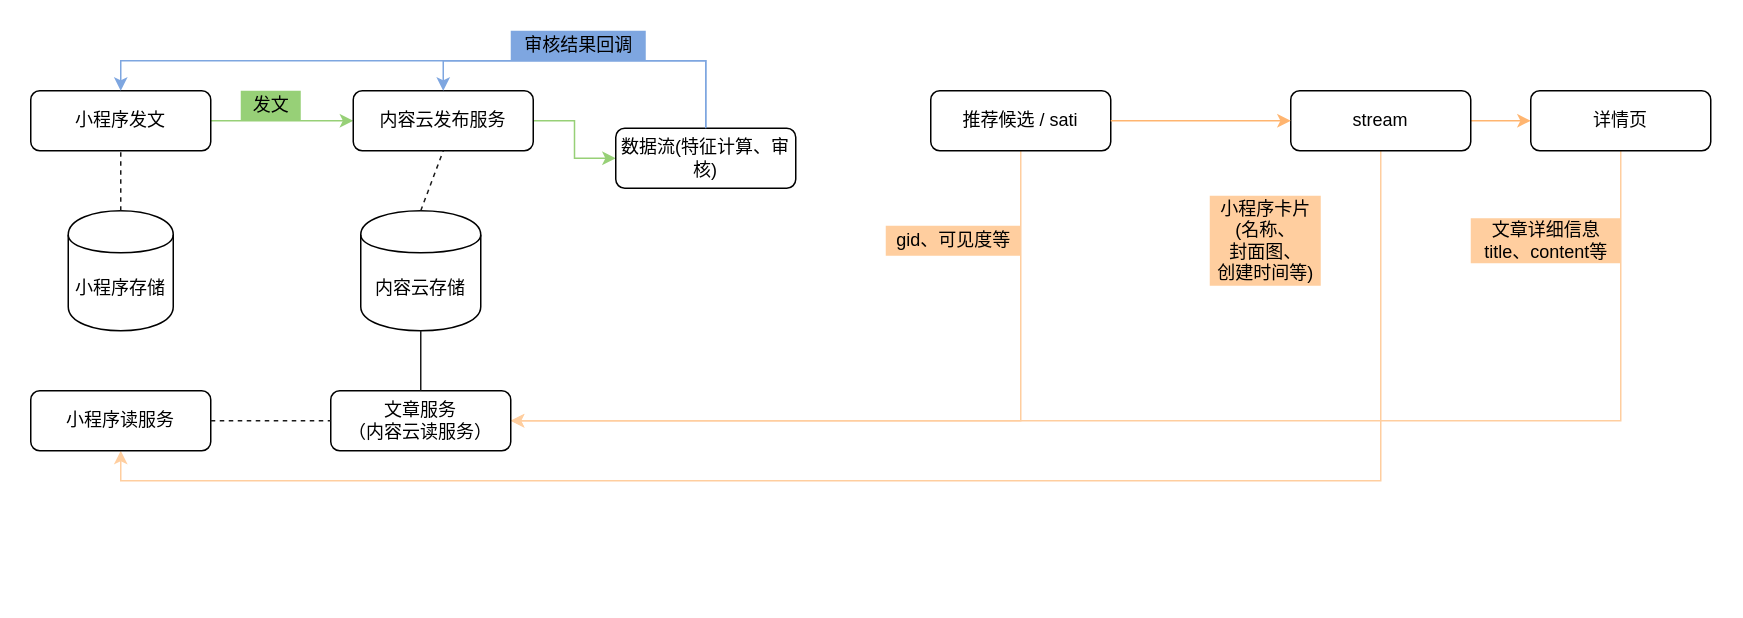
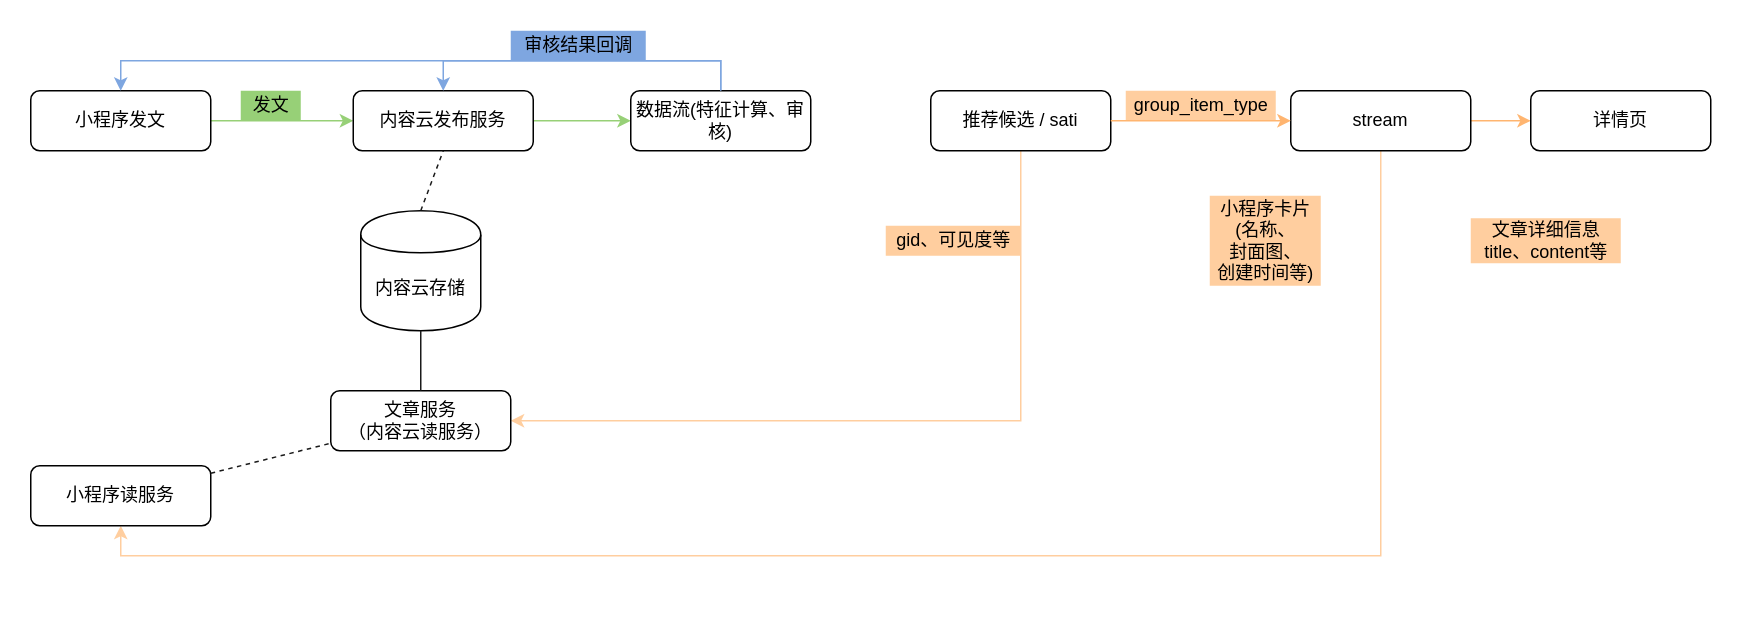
none -> (1201, 106)
(706, 158) -> (721, 121)
(121, 181) -> none
(121, 271) -> none
(121, 421) -> (121, 496)
(1401, 421) -> none
